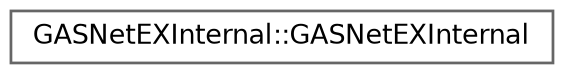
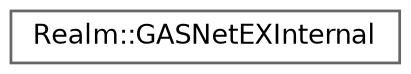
(282, 37) -> (205, 37)
